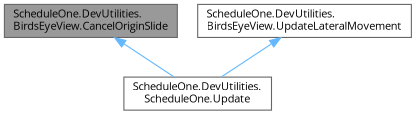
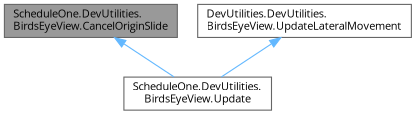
(305, 21) -> (305, 21)
(198, 94) -> (198, 94)
